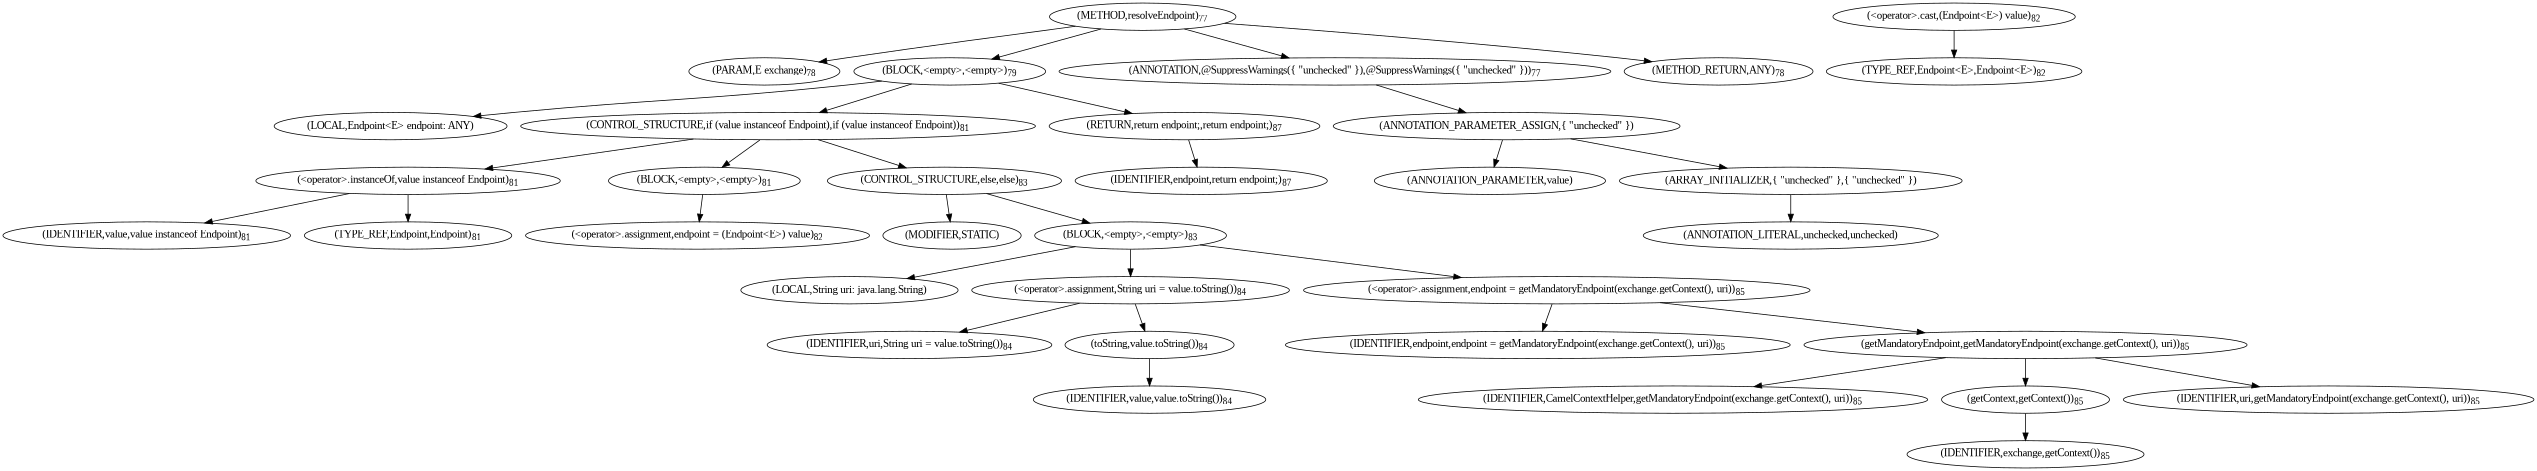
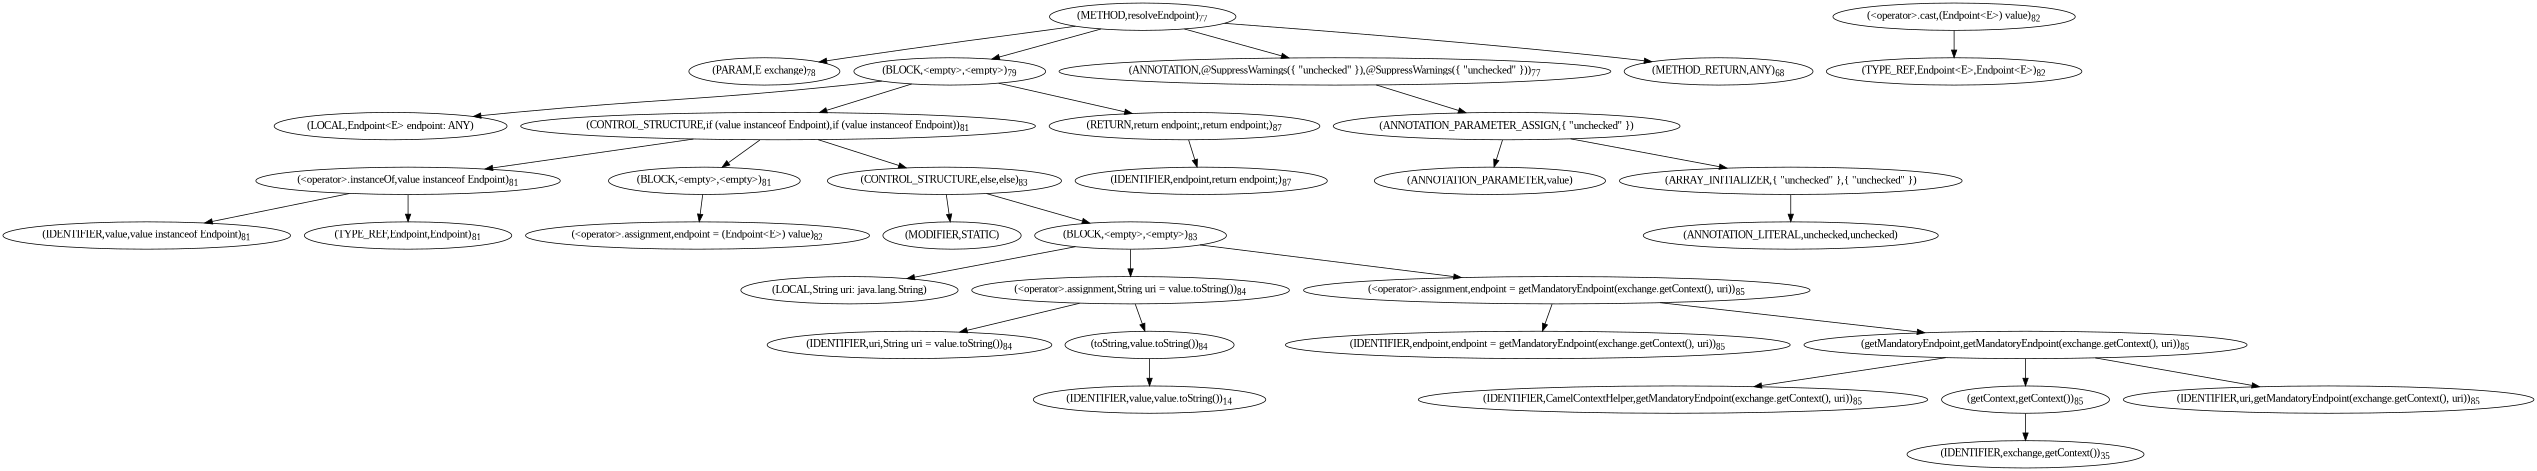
(1780, 70) -> (1780, 70)
(1228, 398) -> (1228, 398)
(2106, 453) -> (2106, 453)
